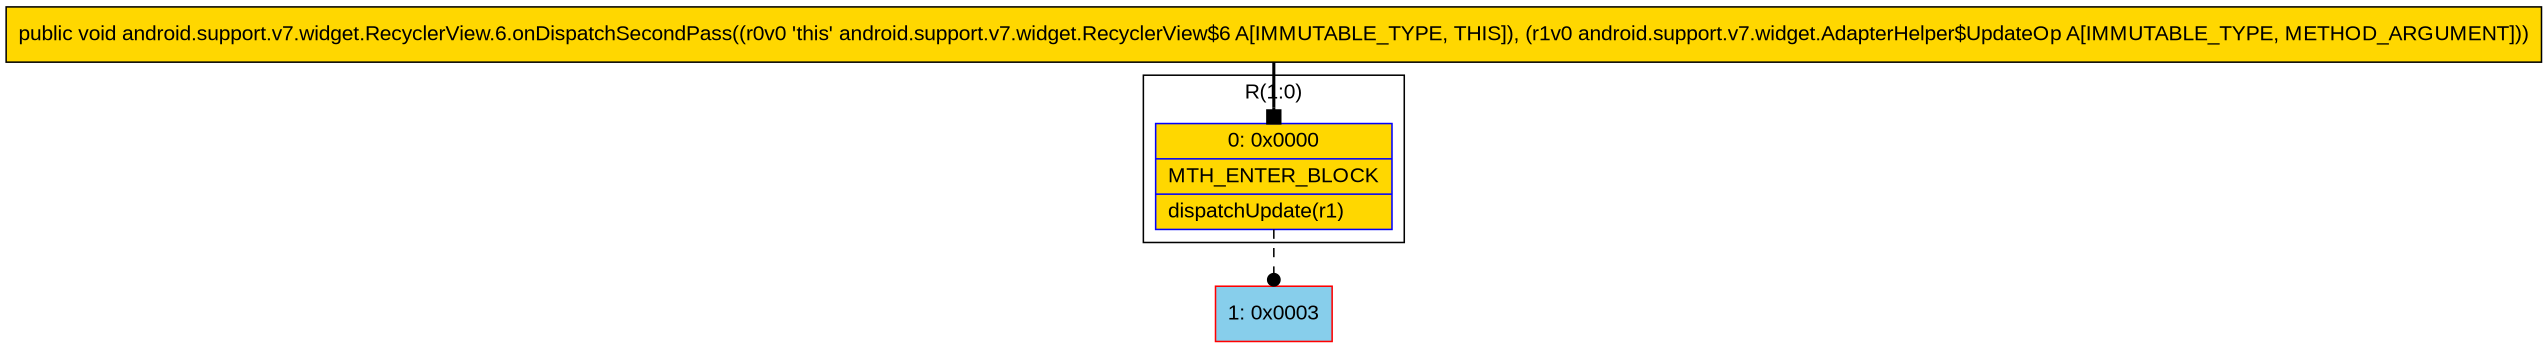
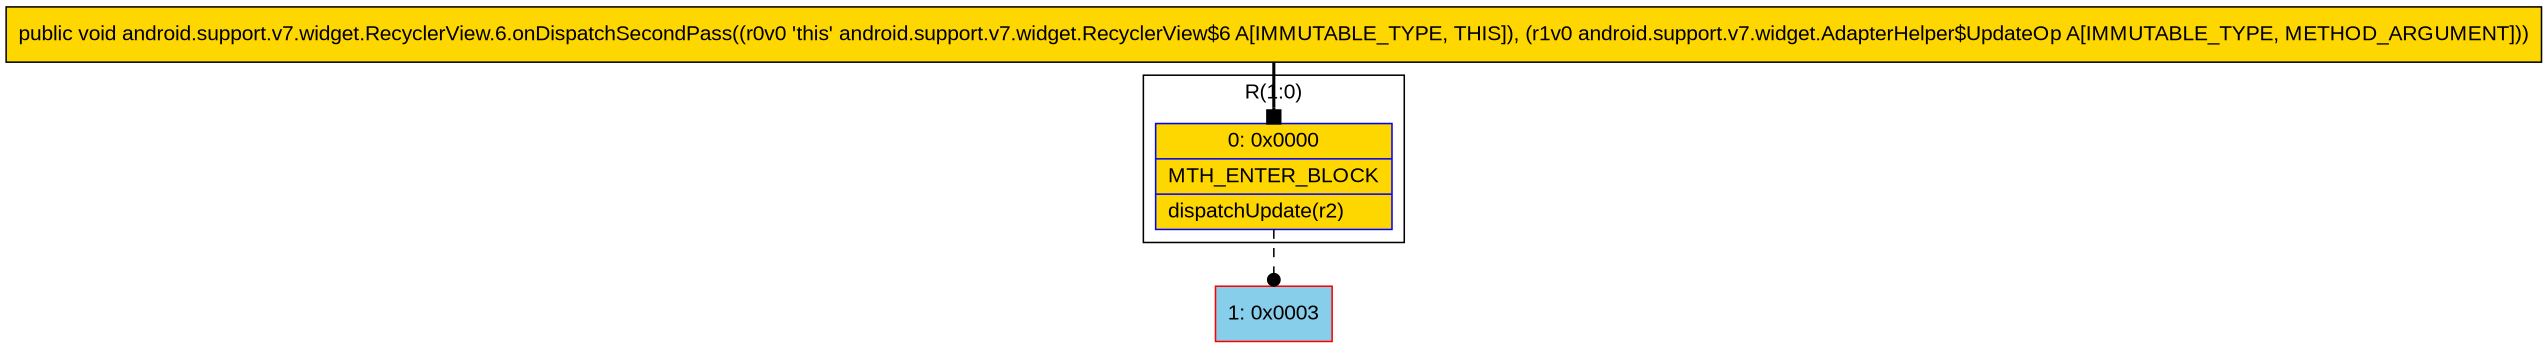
(1256, 211) -> (1256, 211)
